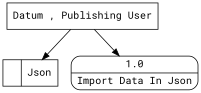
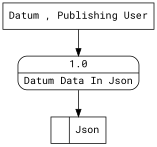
(59, 42) -> (78, 100)
(135, 81) -> (78, 81)
